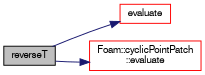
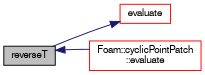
(68, 62) -> (77, 49)
